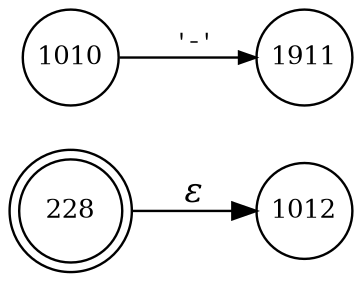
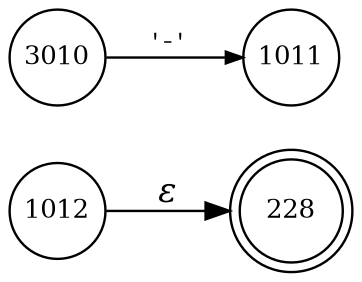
(71, 58) -> (58, 58)
(304, 58) -> (291, 58)
(182, 211) -> (156, 211)
